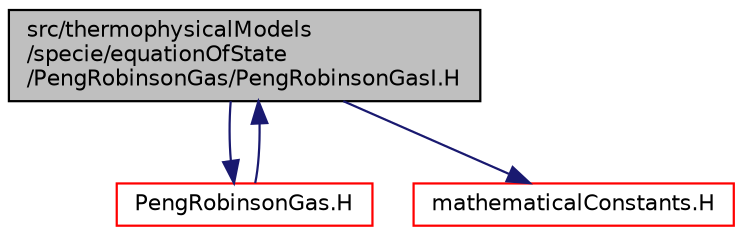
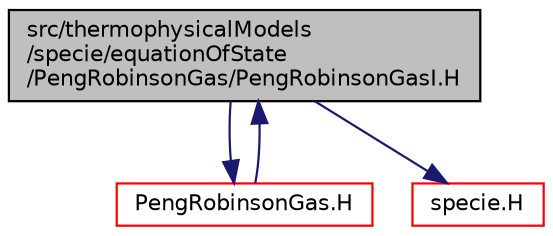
(574, 205) -> (478, 205)
